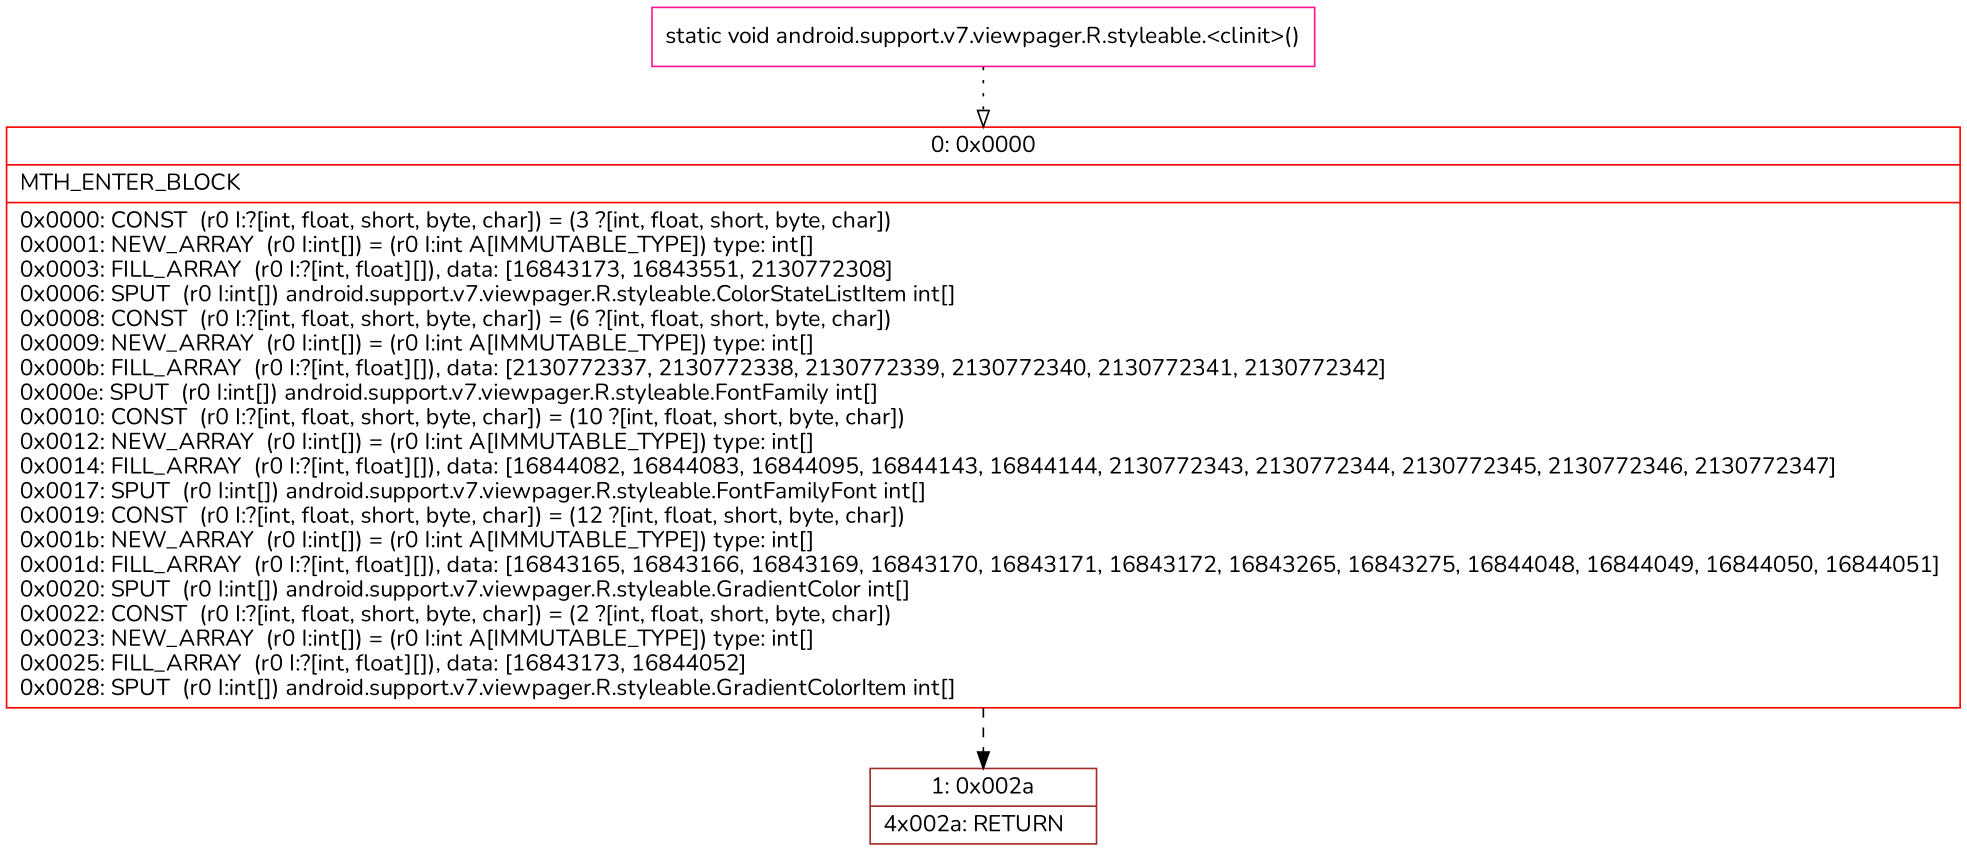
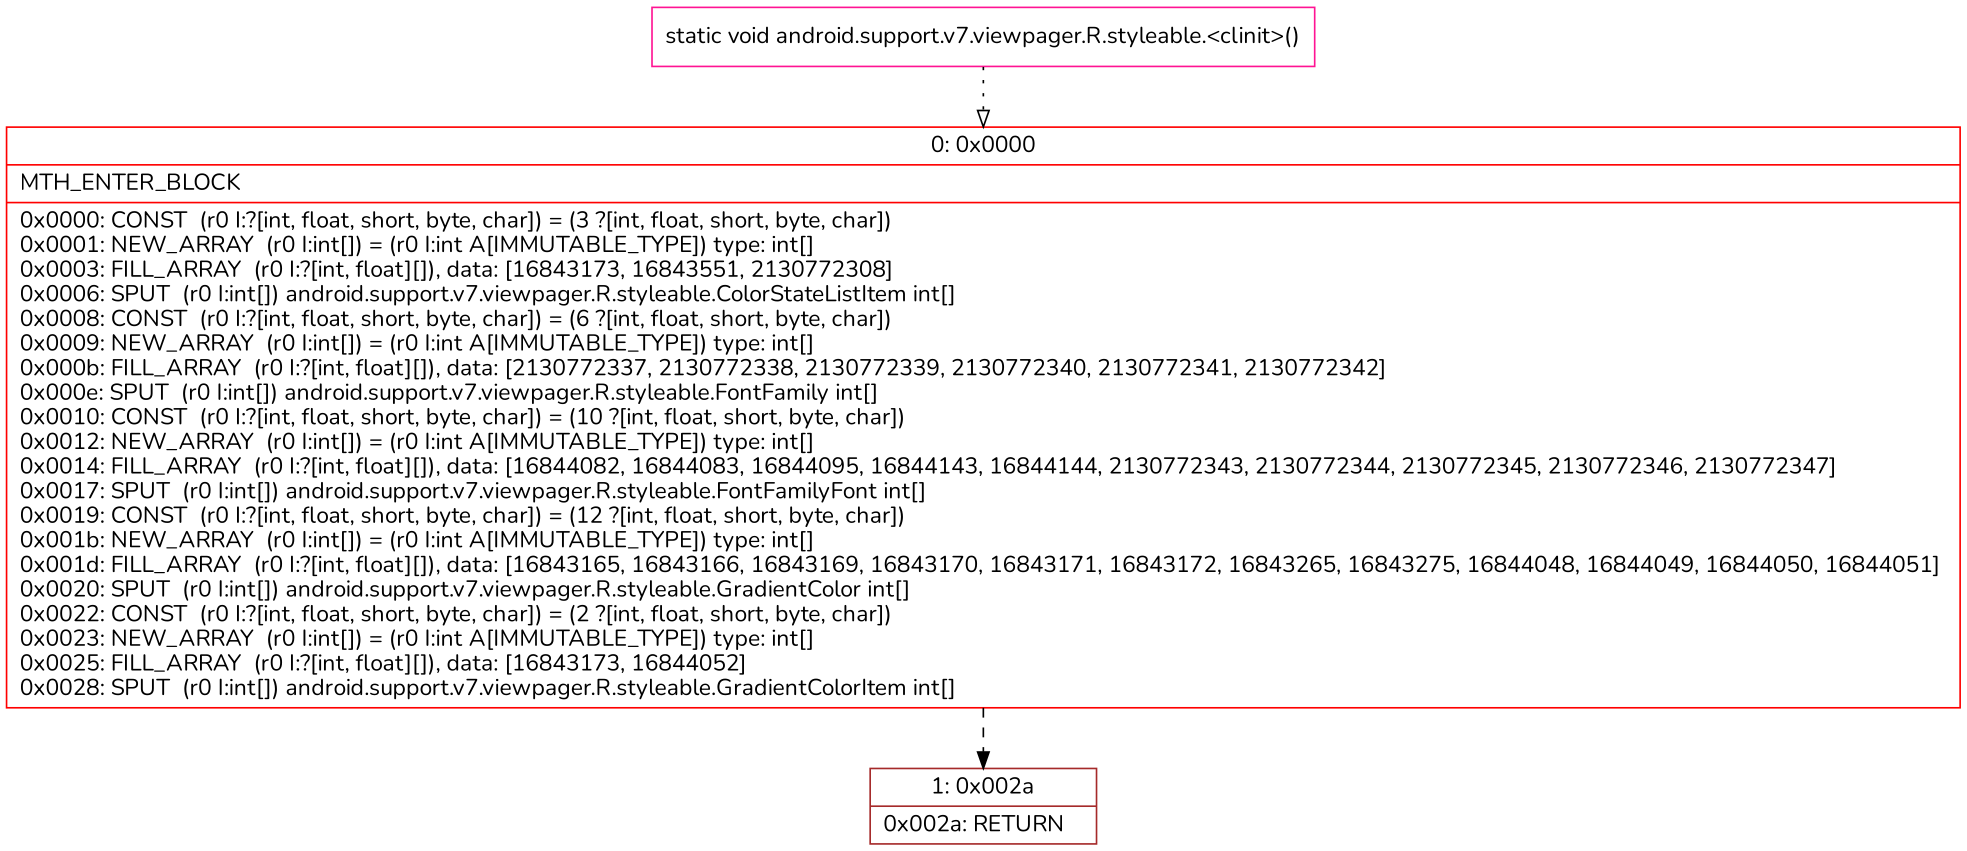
(983, 824) -> (983, 824)
